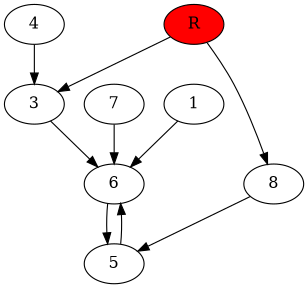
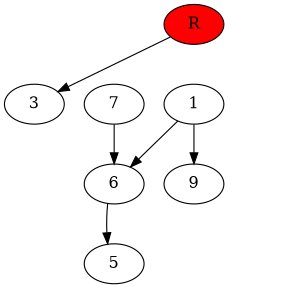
(34, 24) -> none
(70, 140) -> none
none -> (194, 184)
(274, 184) -> none
(122, 229) -> none
